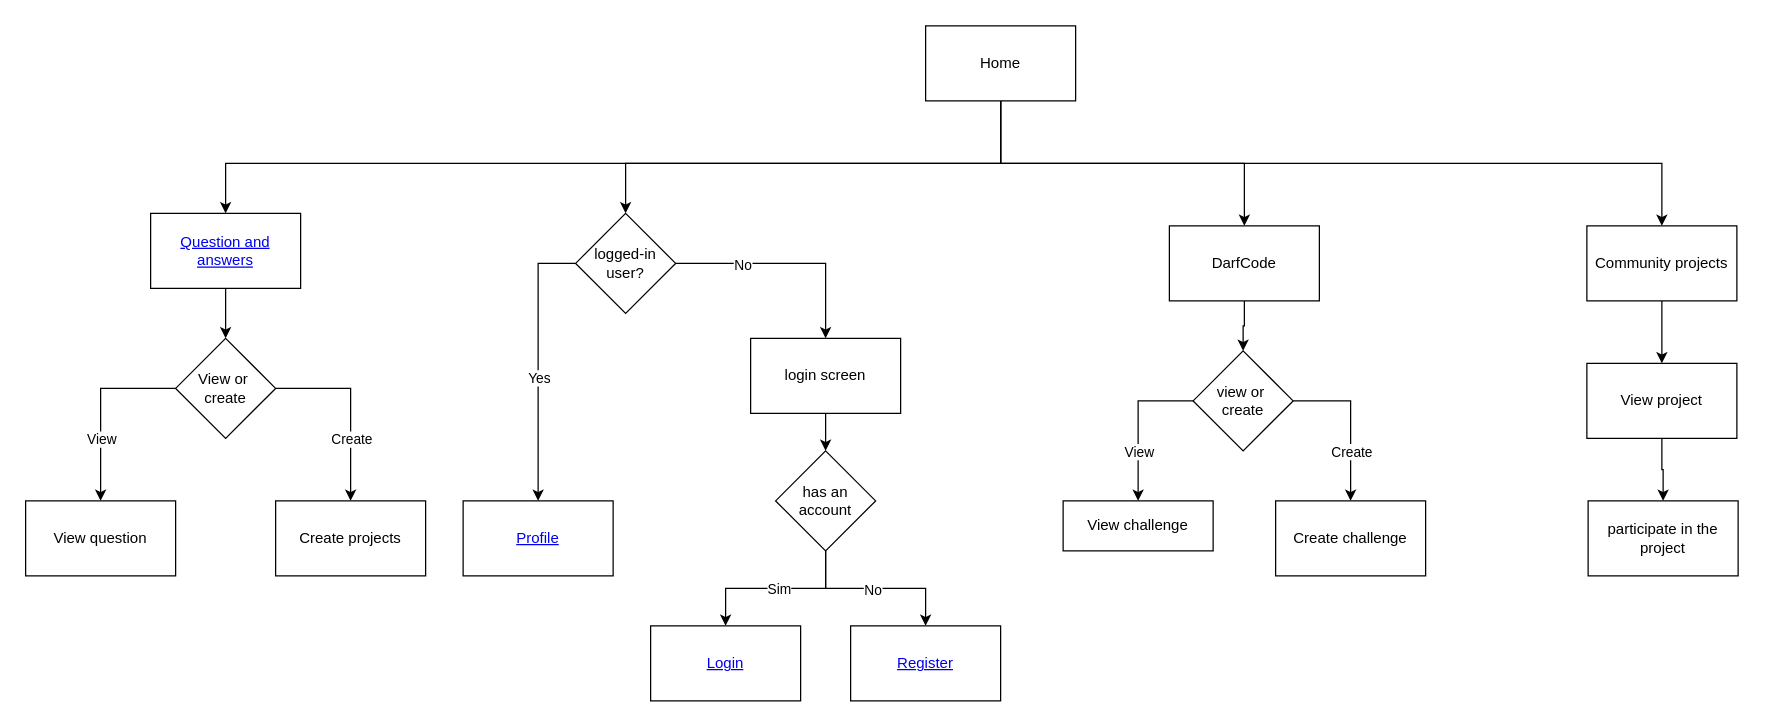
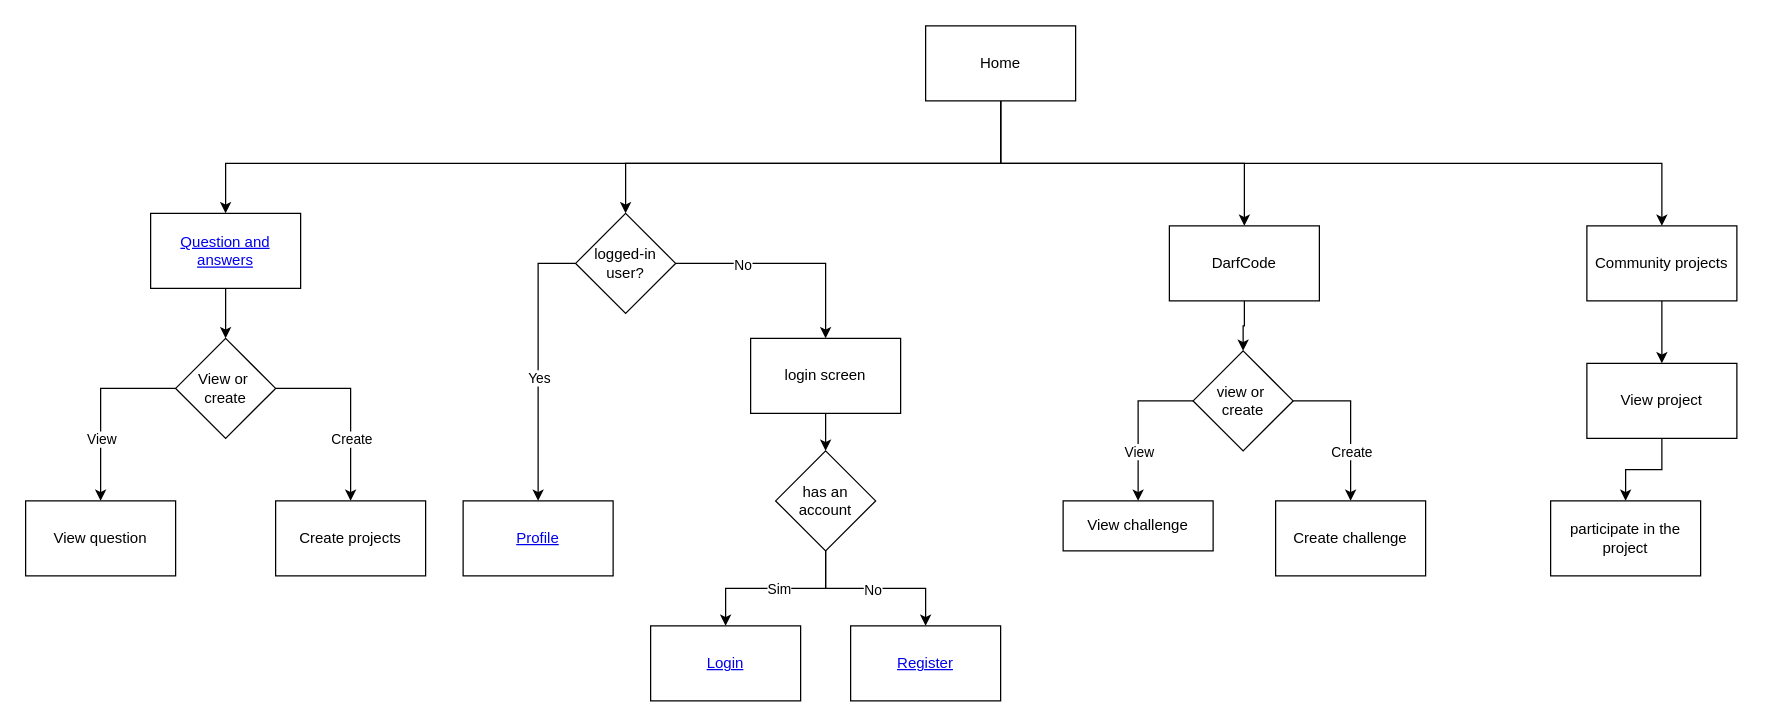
(1663, 538) -> (1626, 538)
